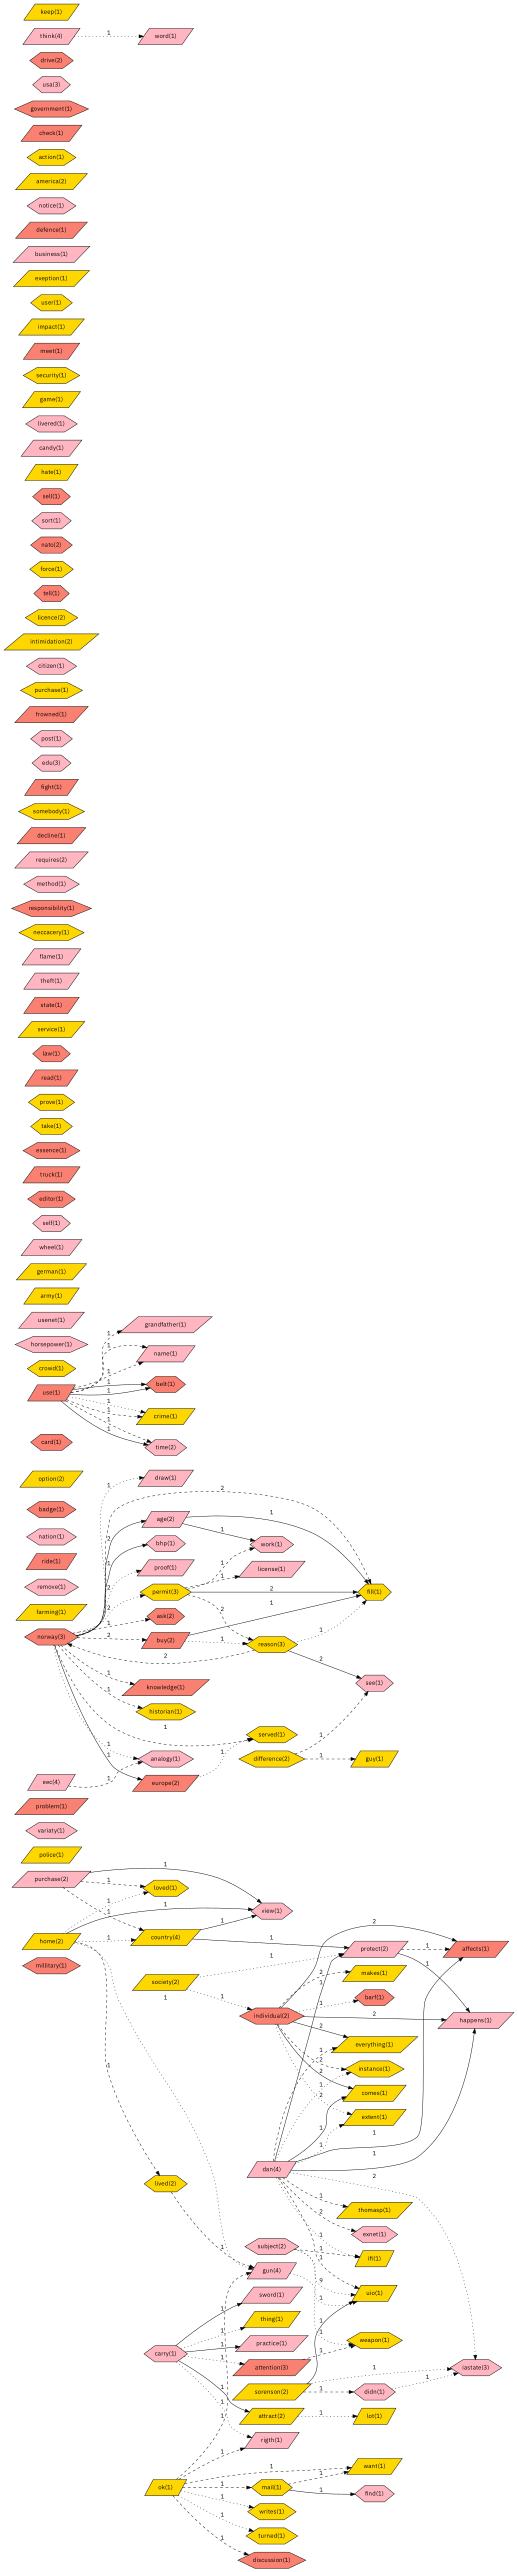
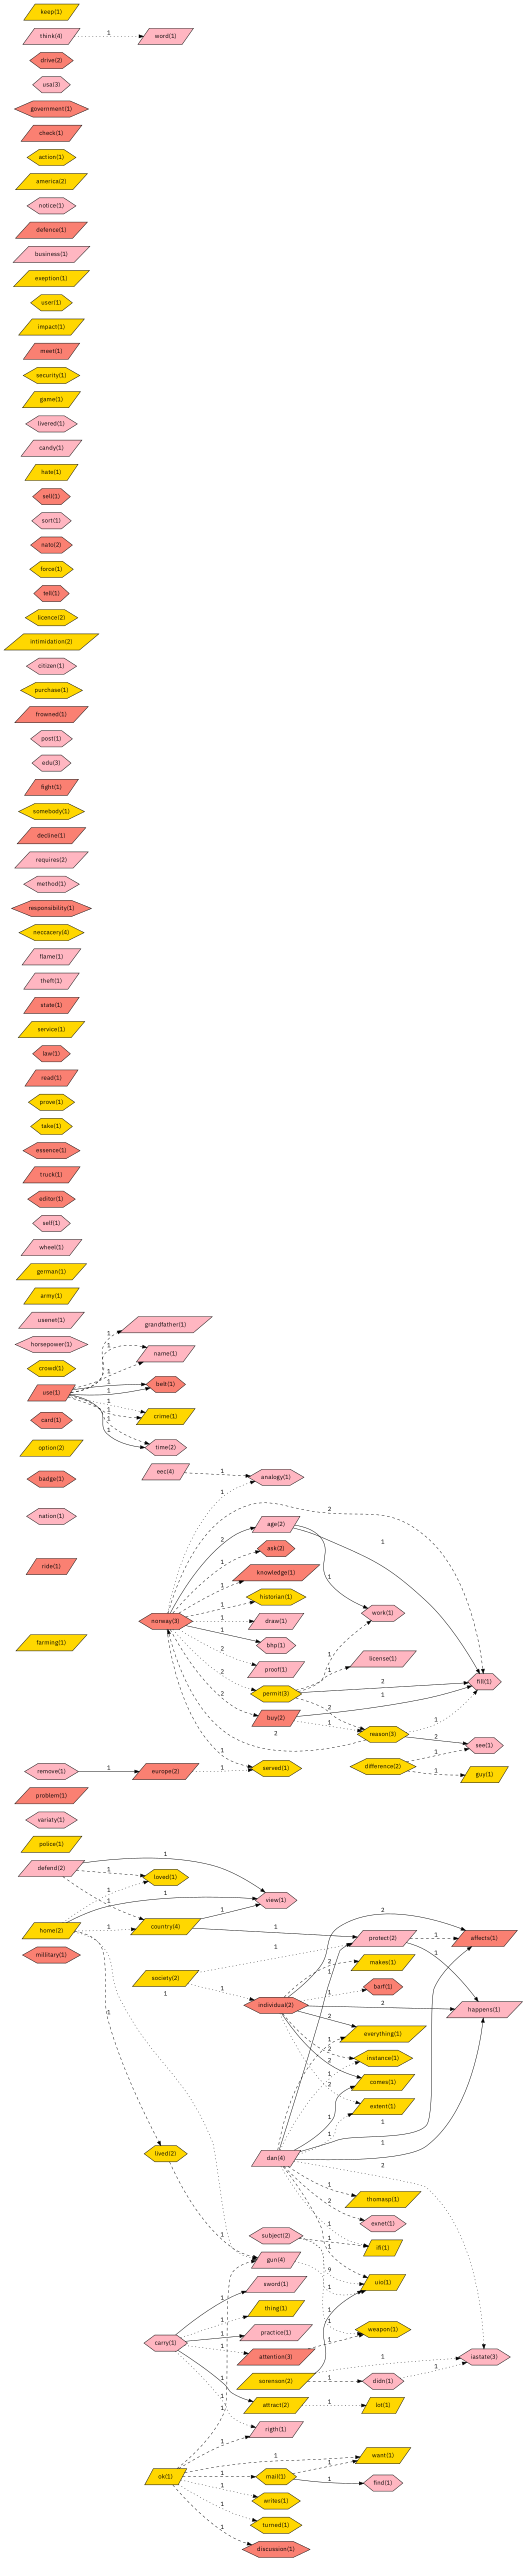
(51, 933) -> (51, 933)
(375, 1592) -> (484, 1682)
(82, 1713) -> (107, 1772)
(51, 1879) -> (51, 1868)
